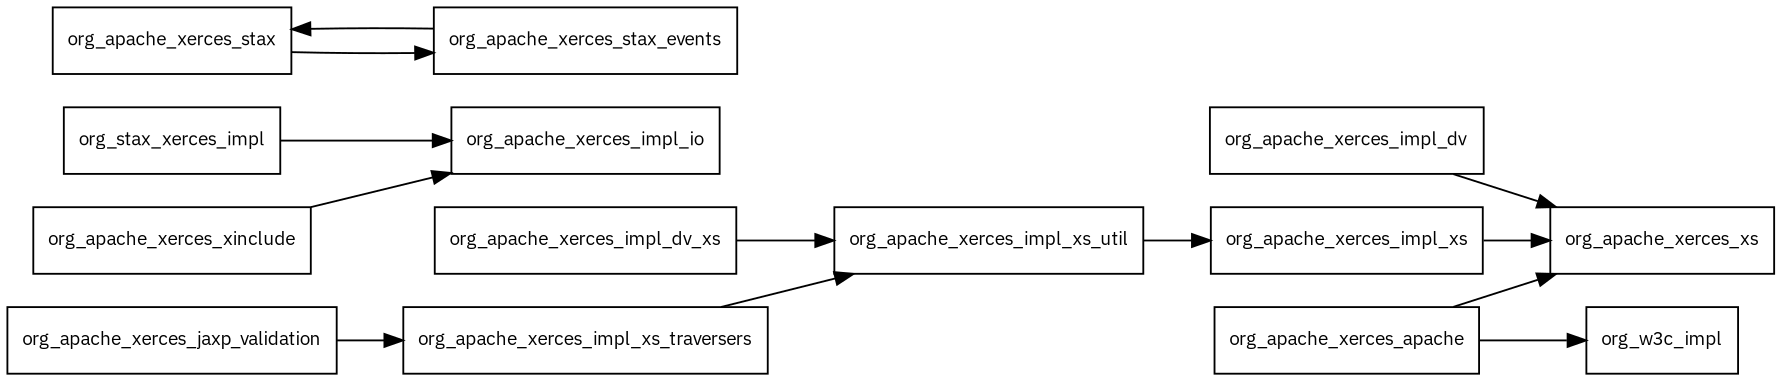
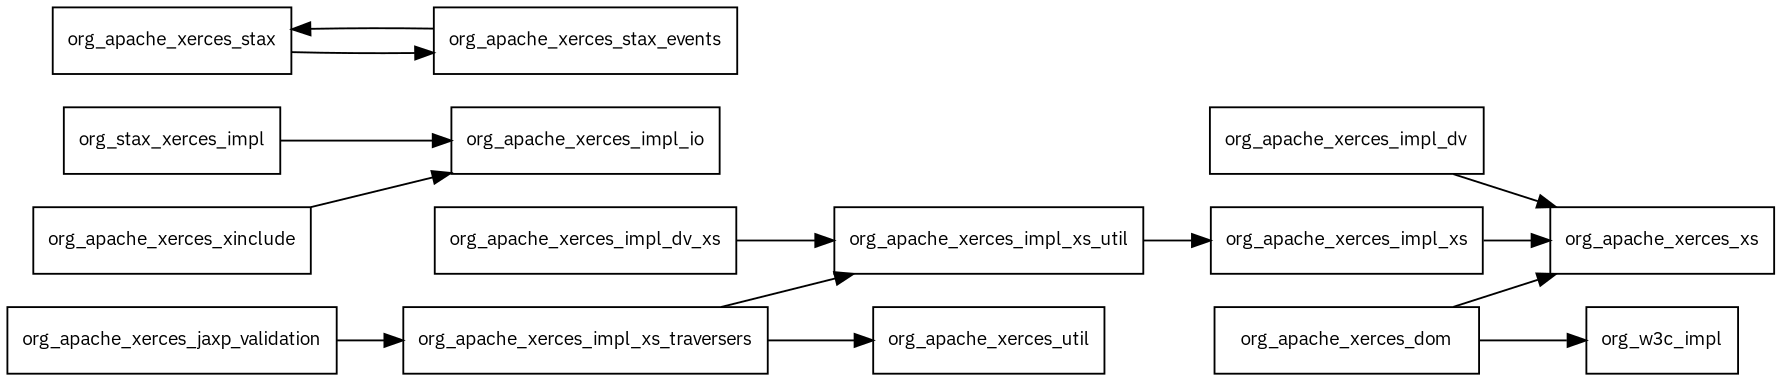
none -> (989, 340)
(1347, 340) -> (1347, 340)
